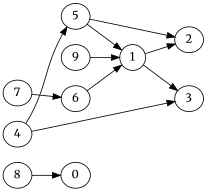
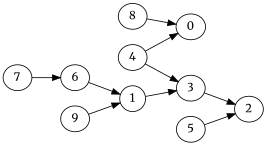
(101, 35) -> none
(156, 50) -> (216, 97)
(45, 79) -> (158, 44)
